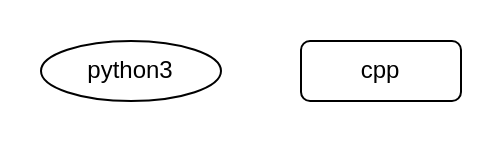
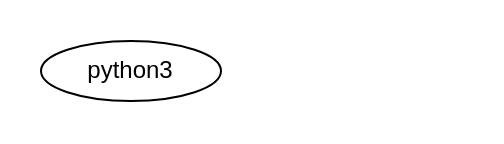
(381, 71) -> none
